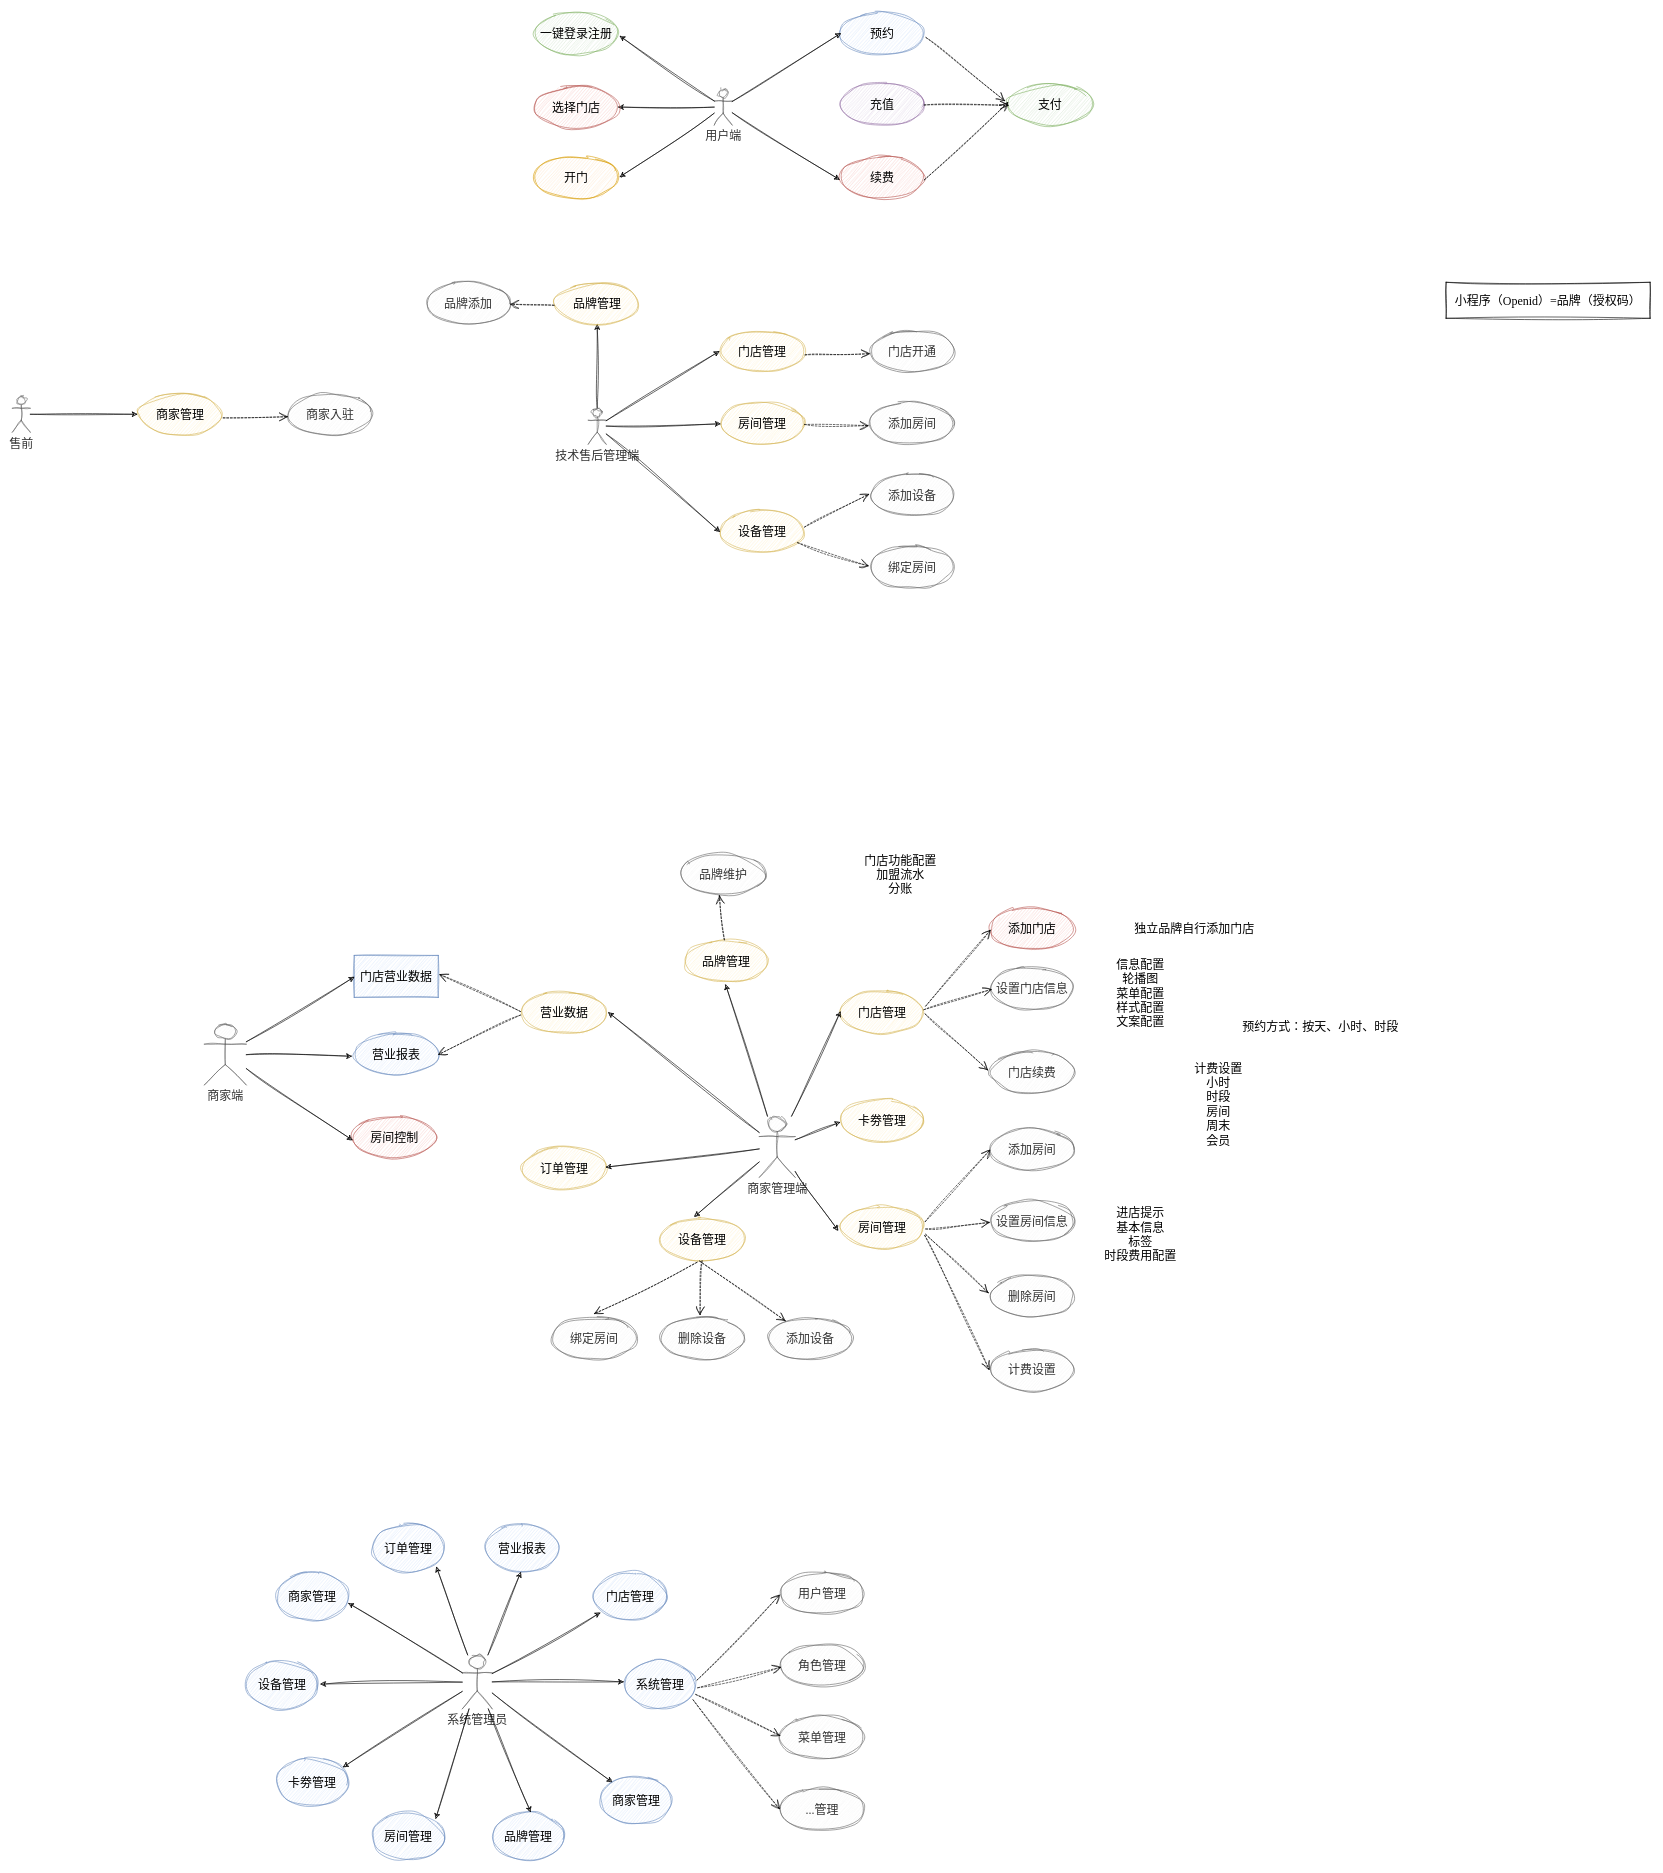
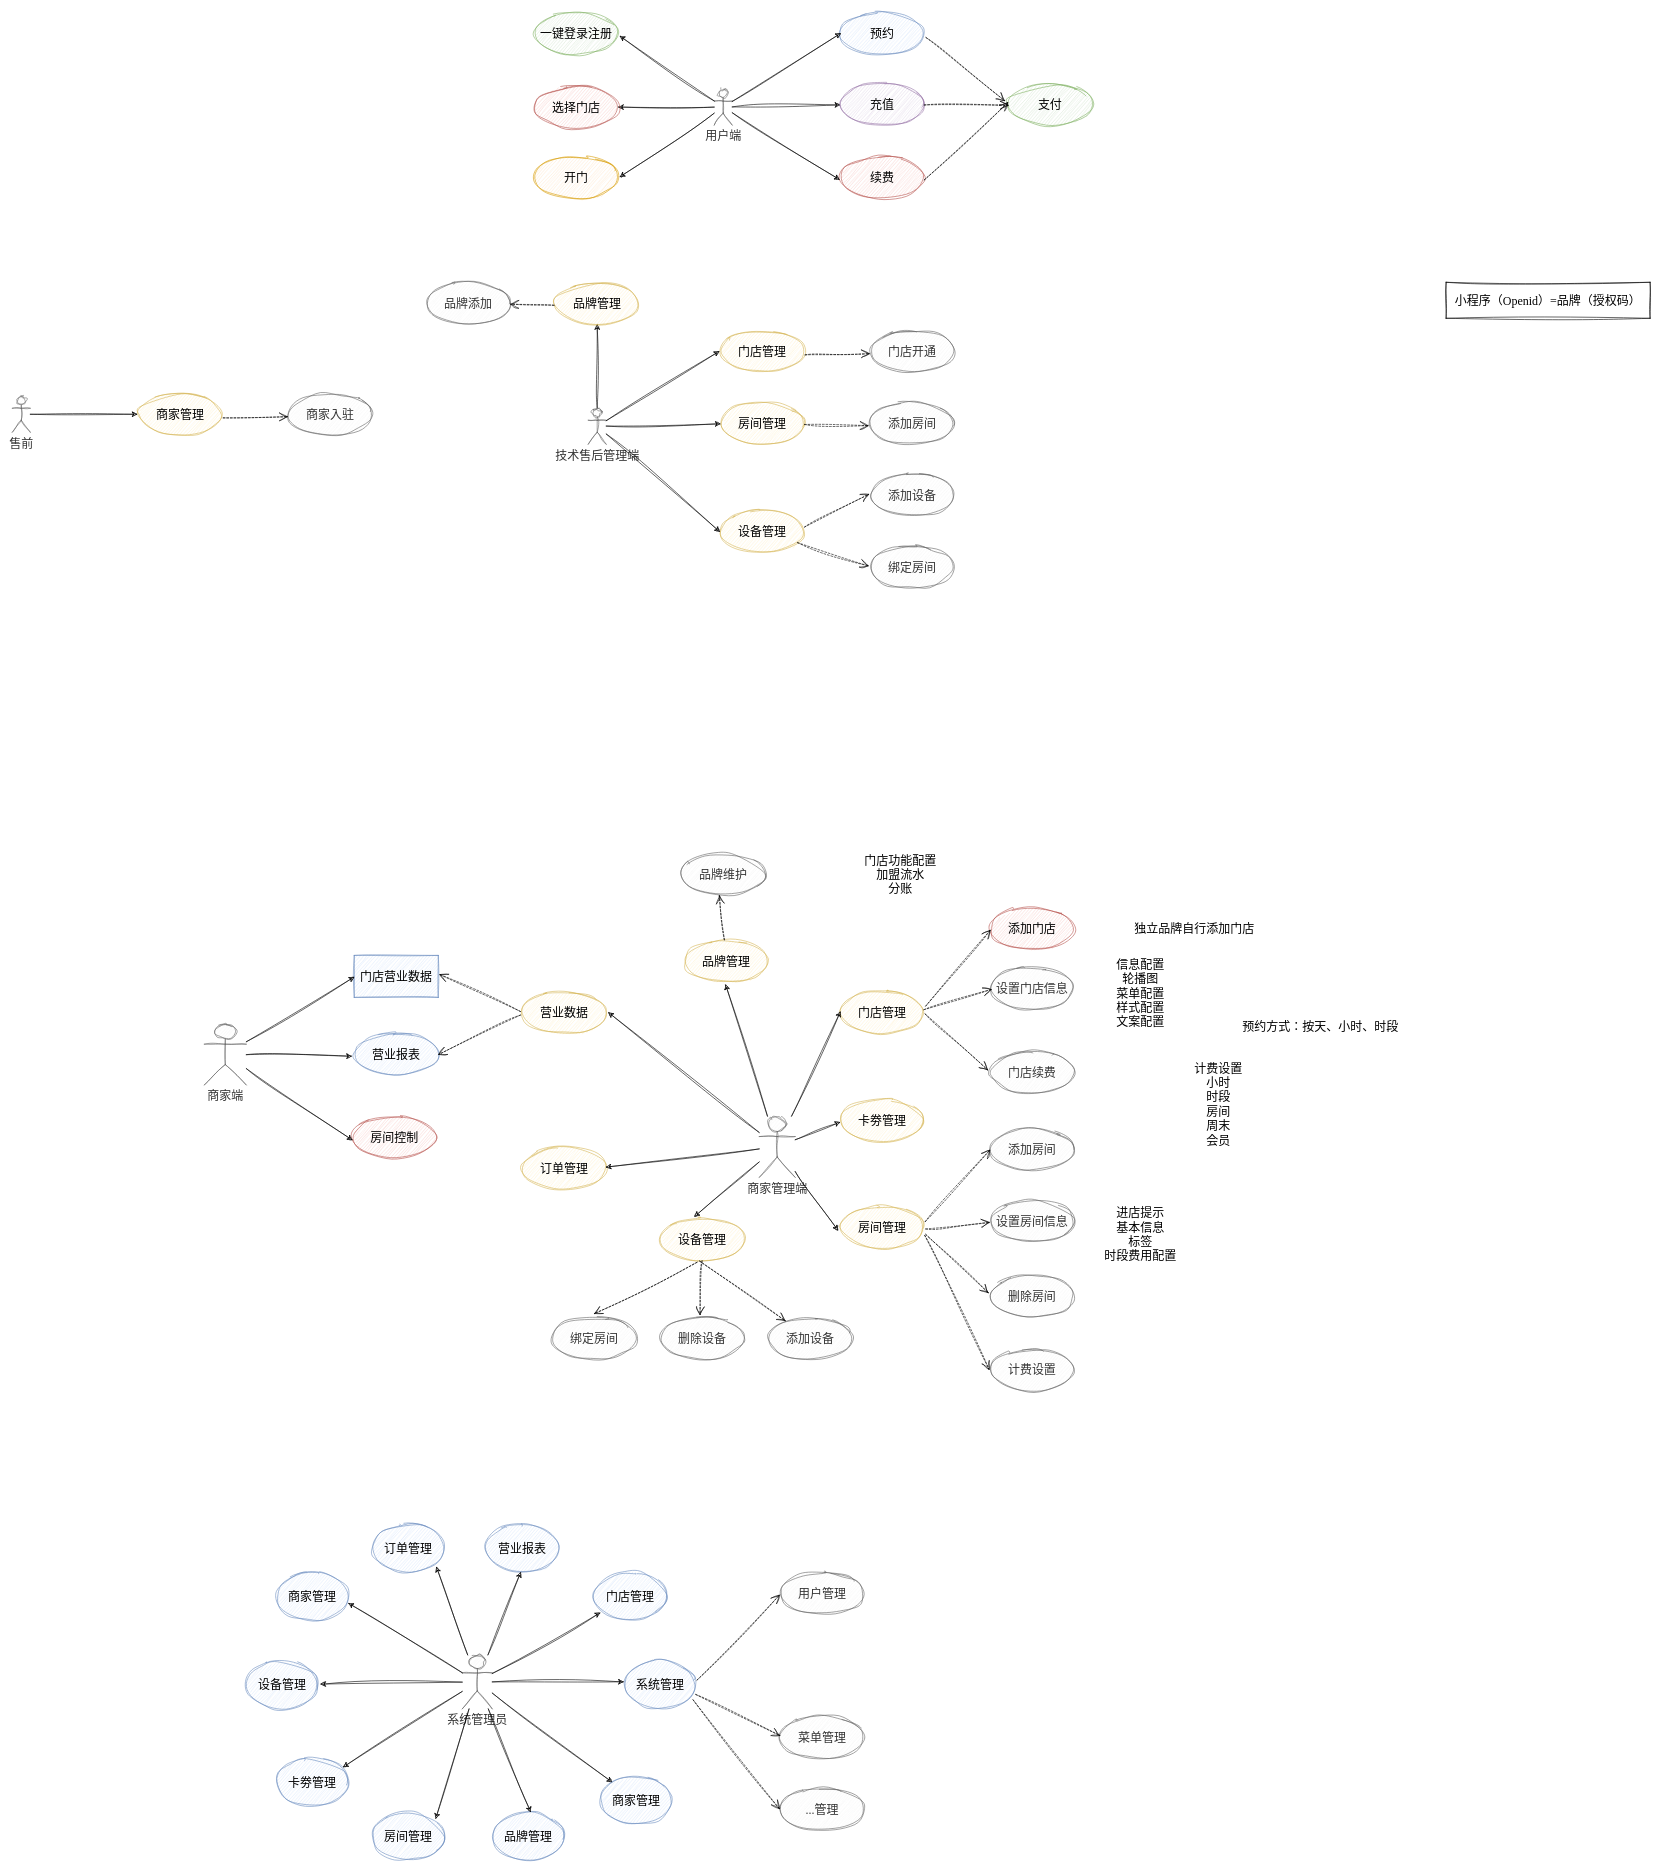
none -> (809, 105)
(822, 1665) -> none
(739, 1678) -> none
